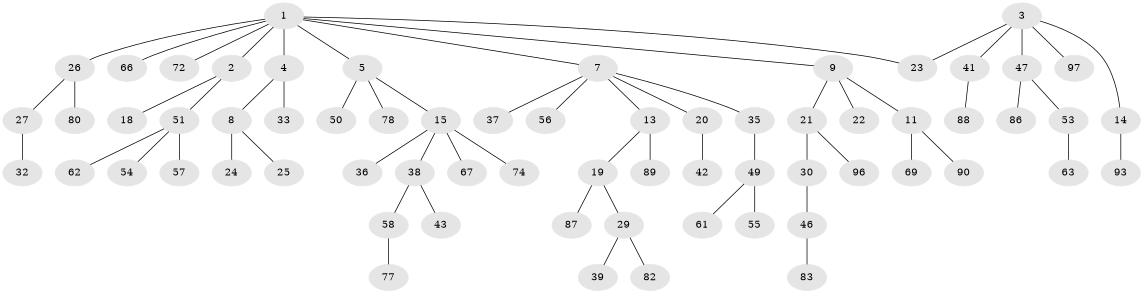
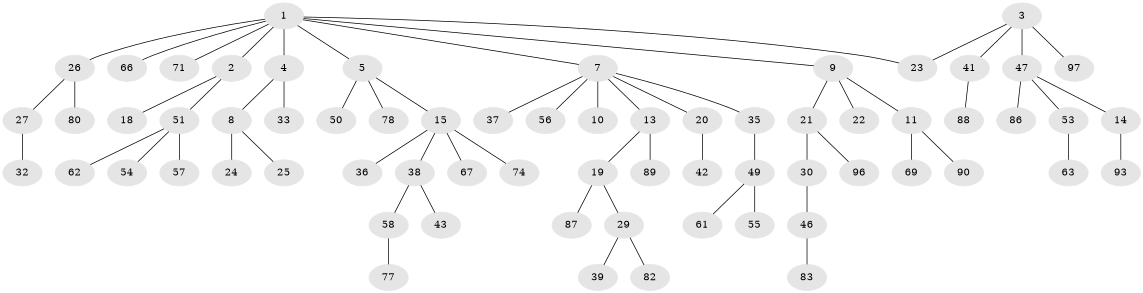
(1096, 50) -> (1071, 94)
(179, 68) -> (179, 68)
none -> (598, 121)
